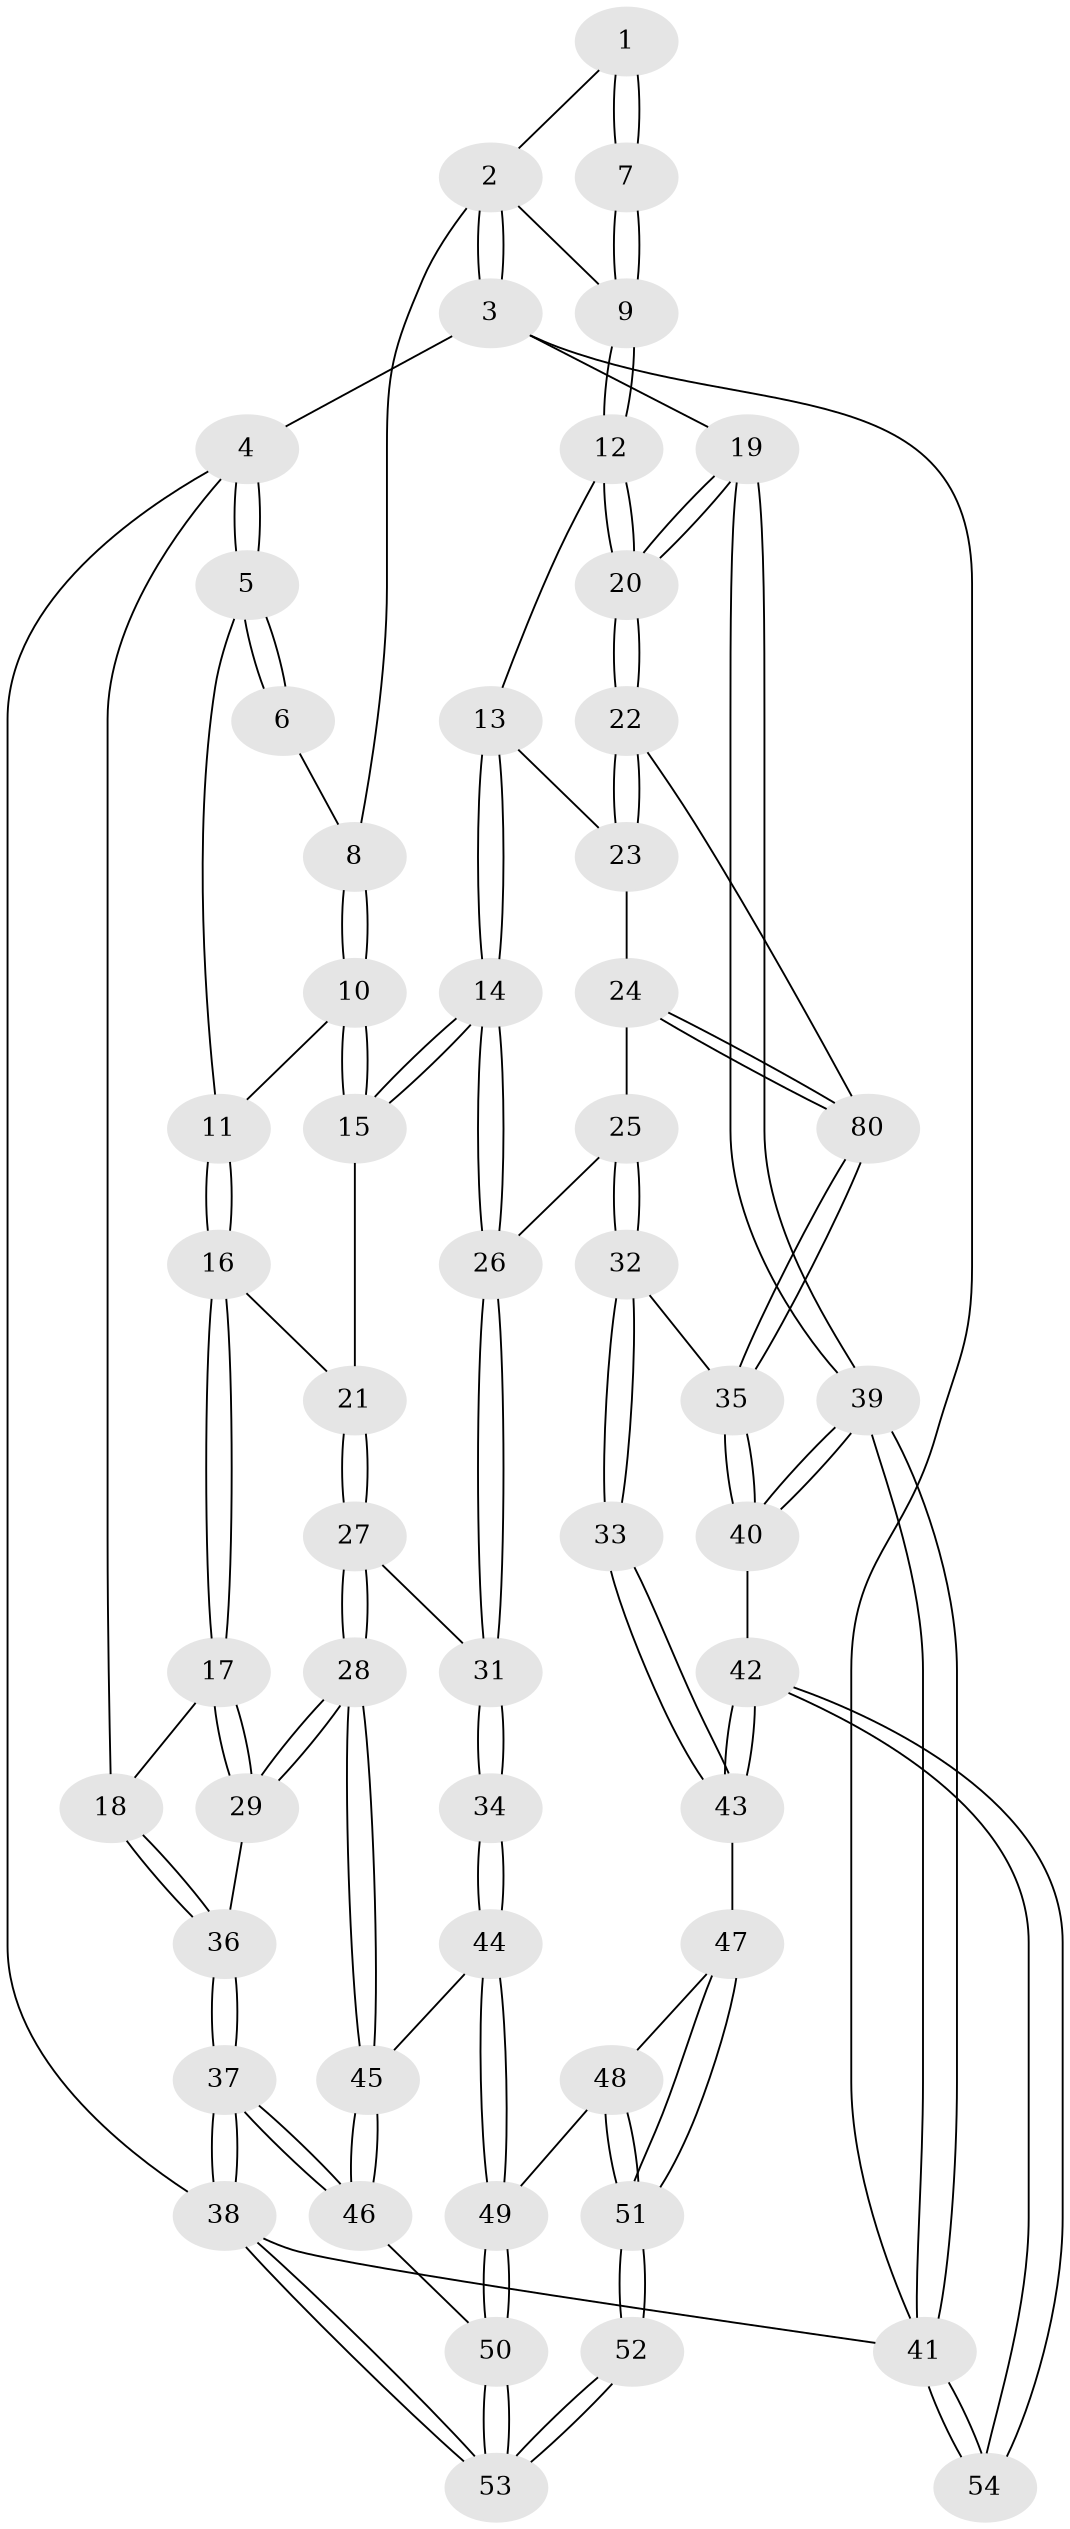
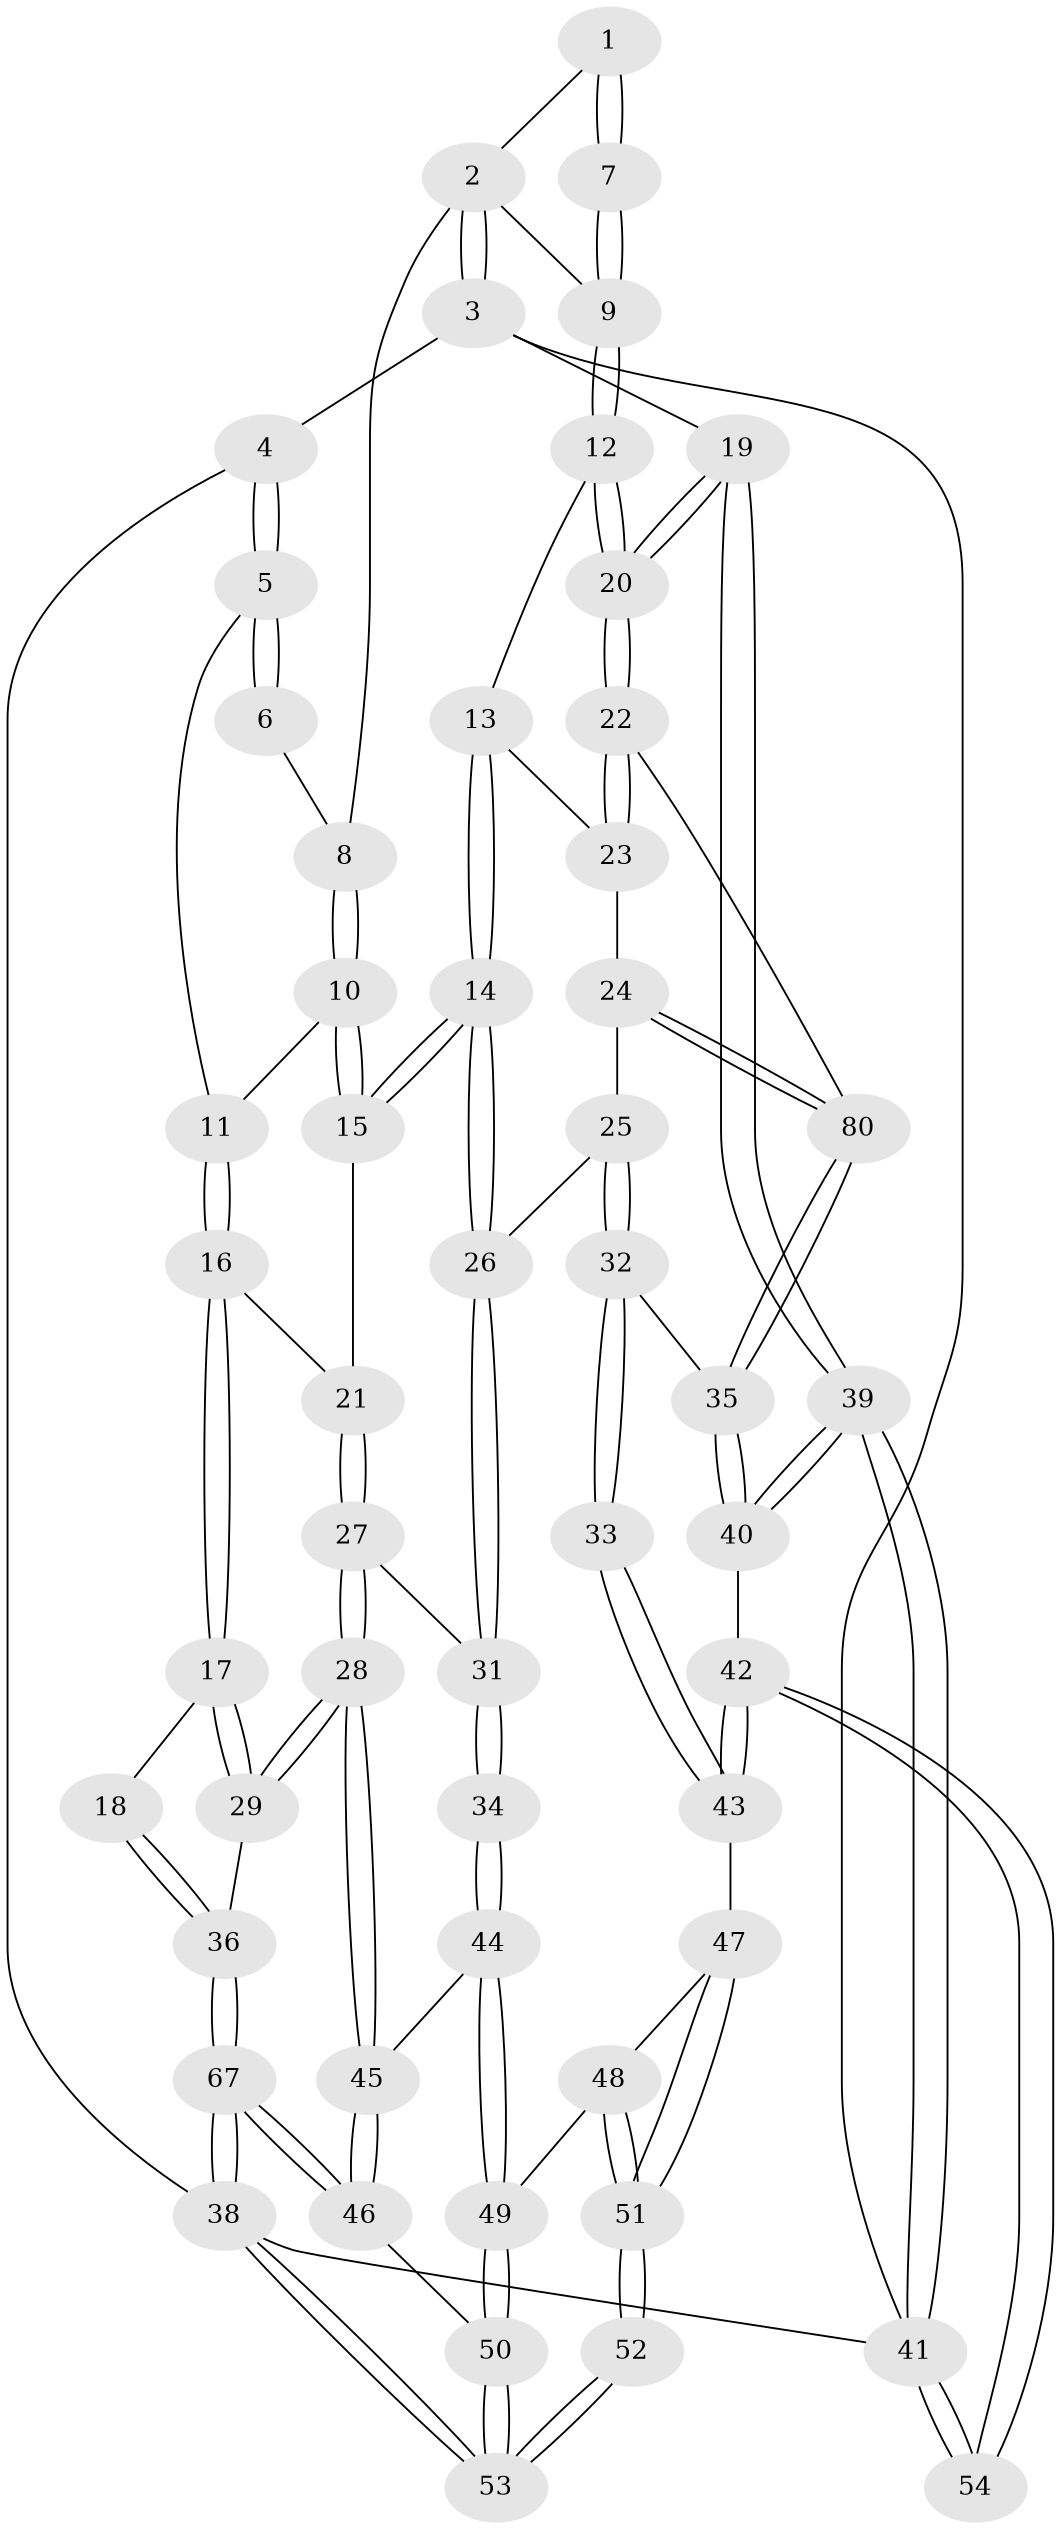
(108, 1111) -> none
(225, 2080) -> (225, 2080)
